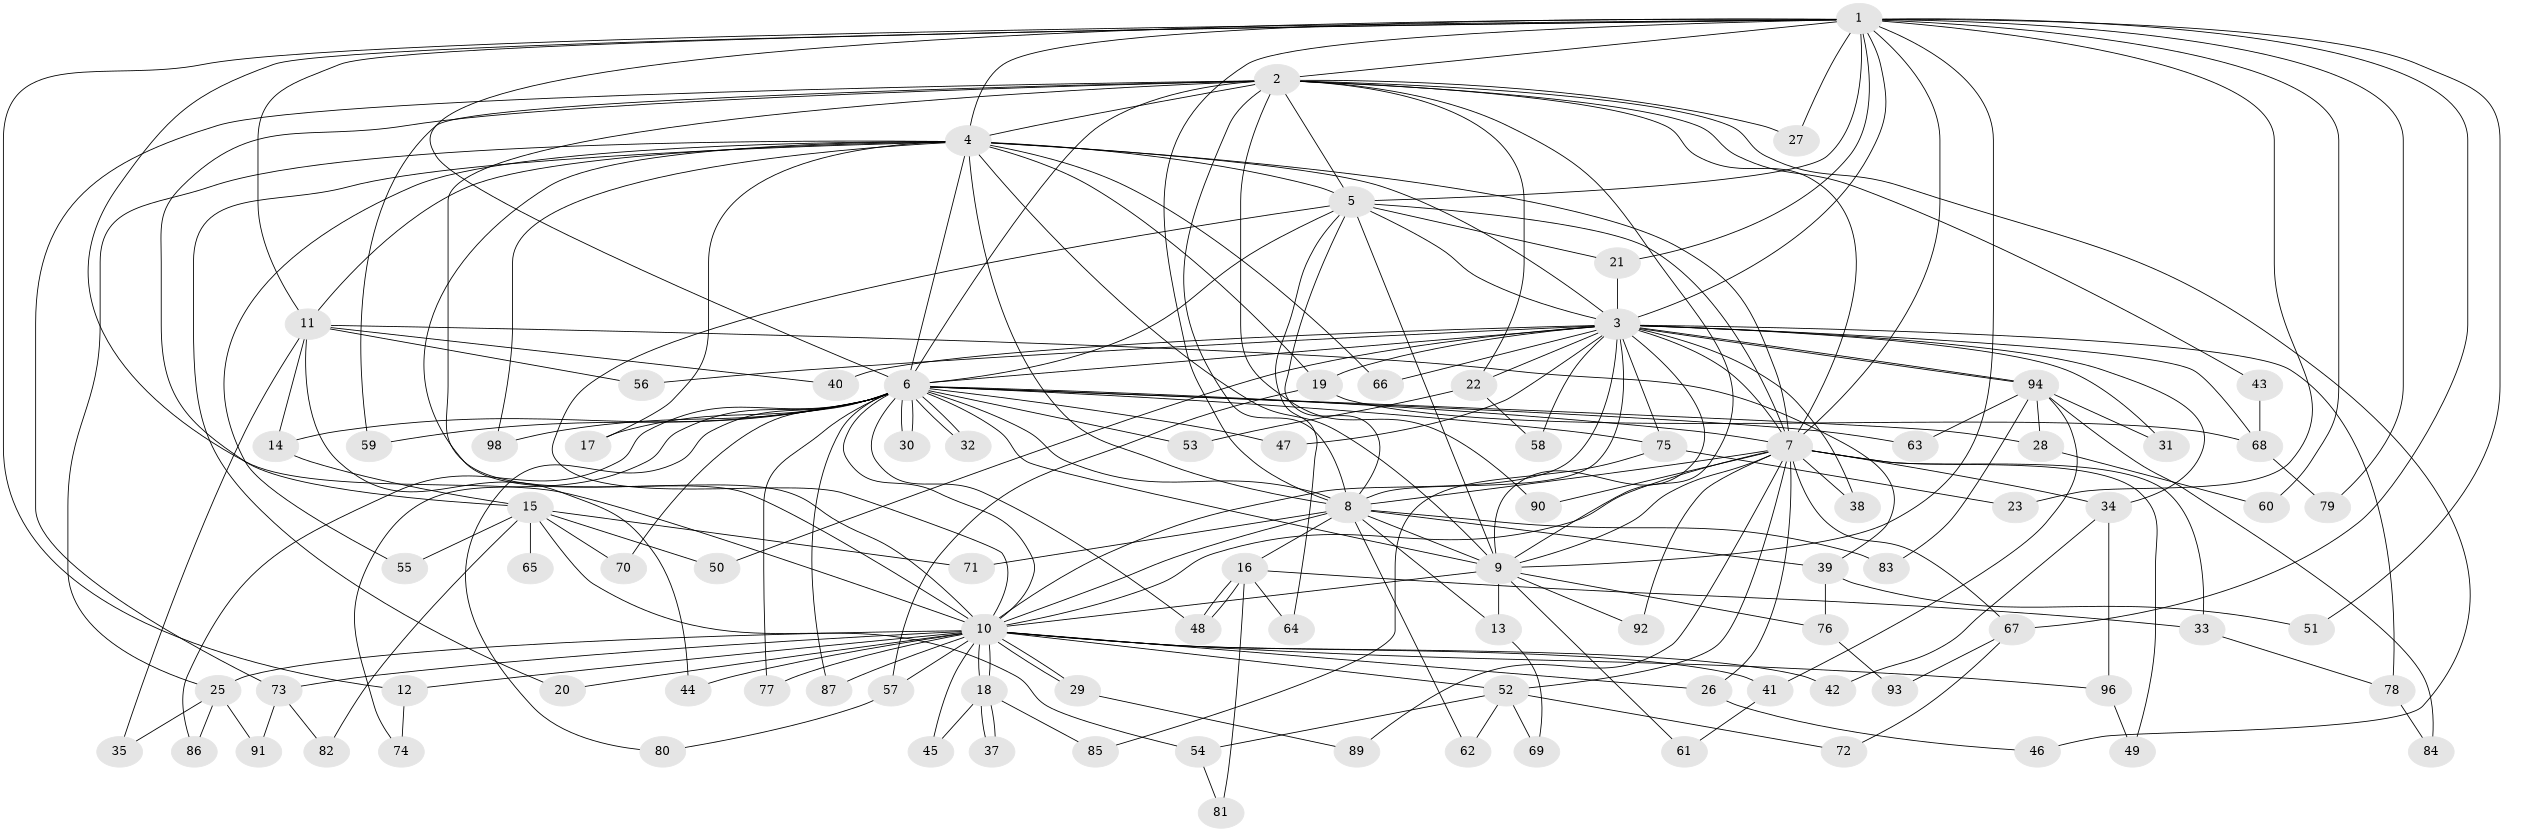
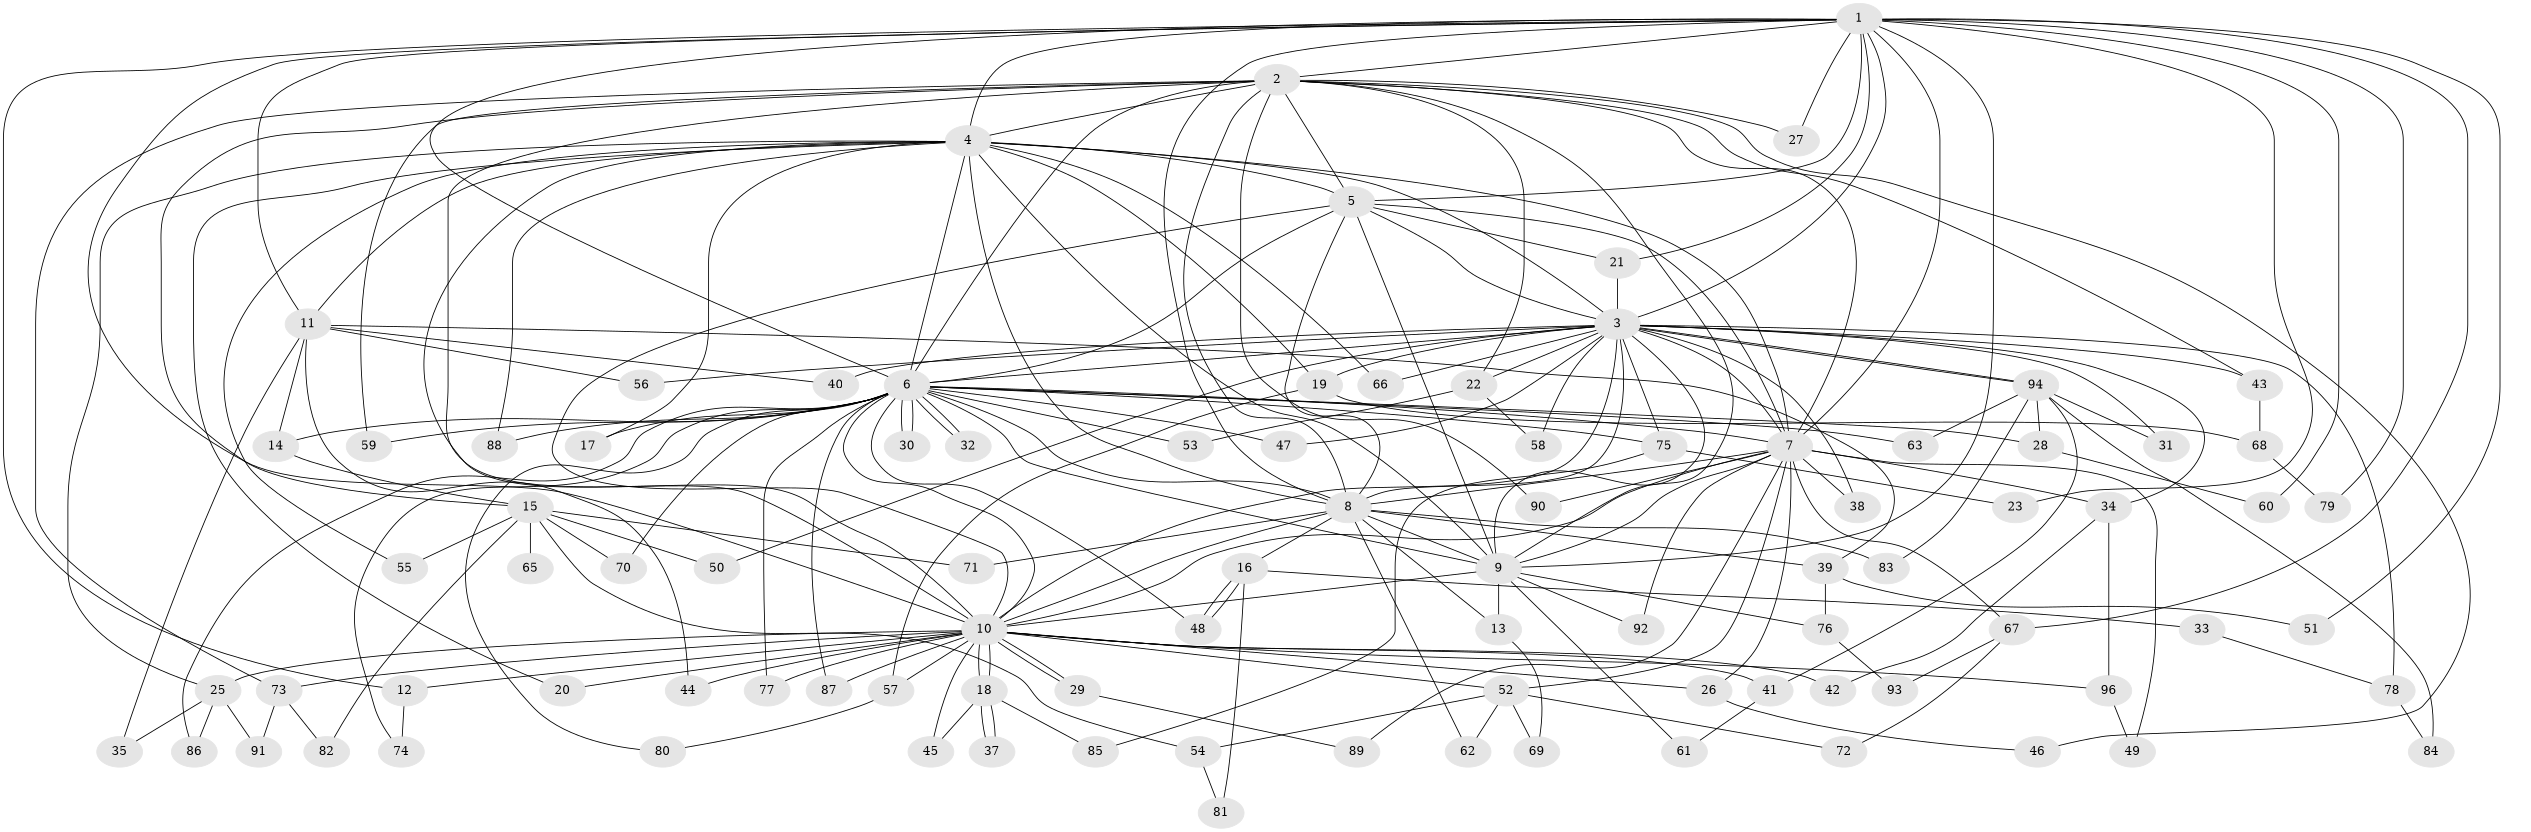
(2008, 345) -> (1988, 343)
(495, 446) -> (495, 446)
(2106, 470) -> none
(1292, 630) -> none
